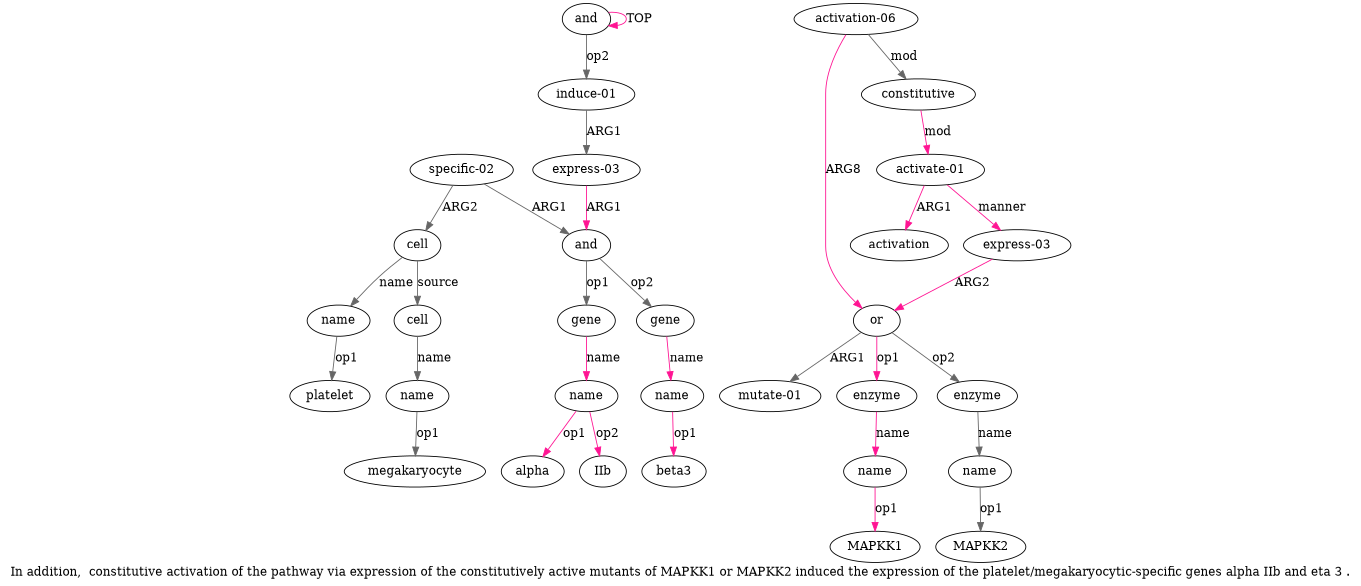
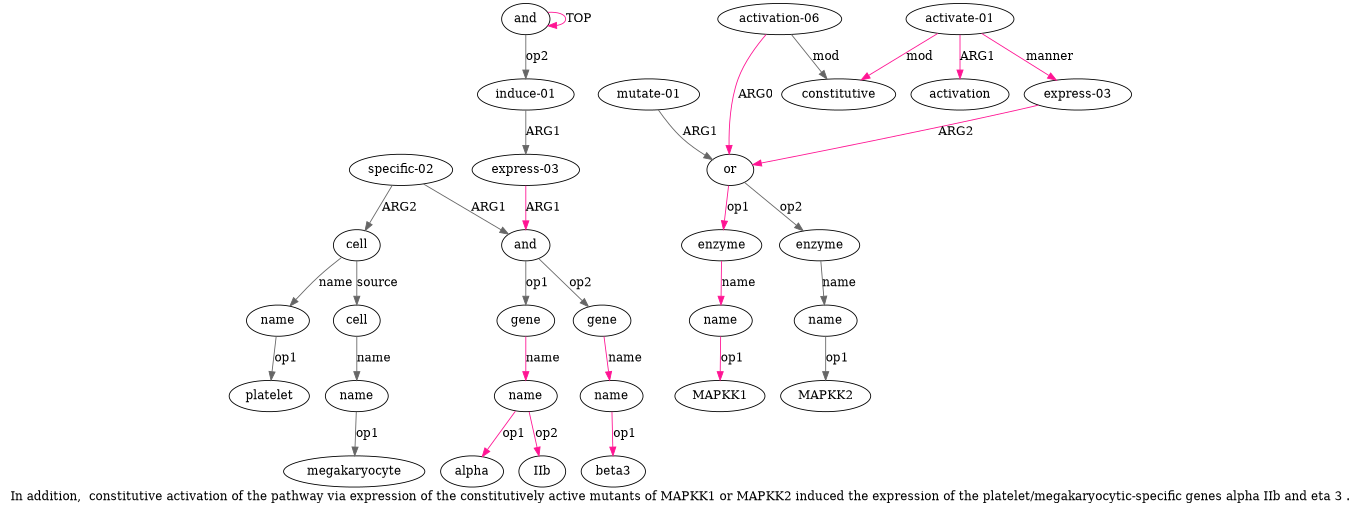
(924, 128) -> (903, 54)
(843, 170) -> (756, 94)
(829, 354) -> (679, 135)
